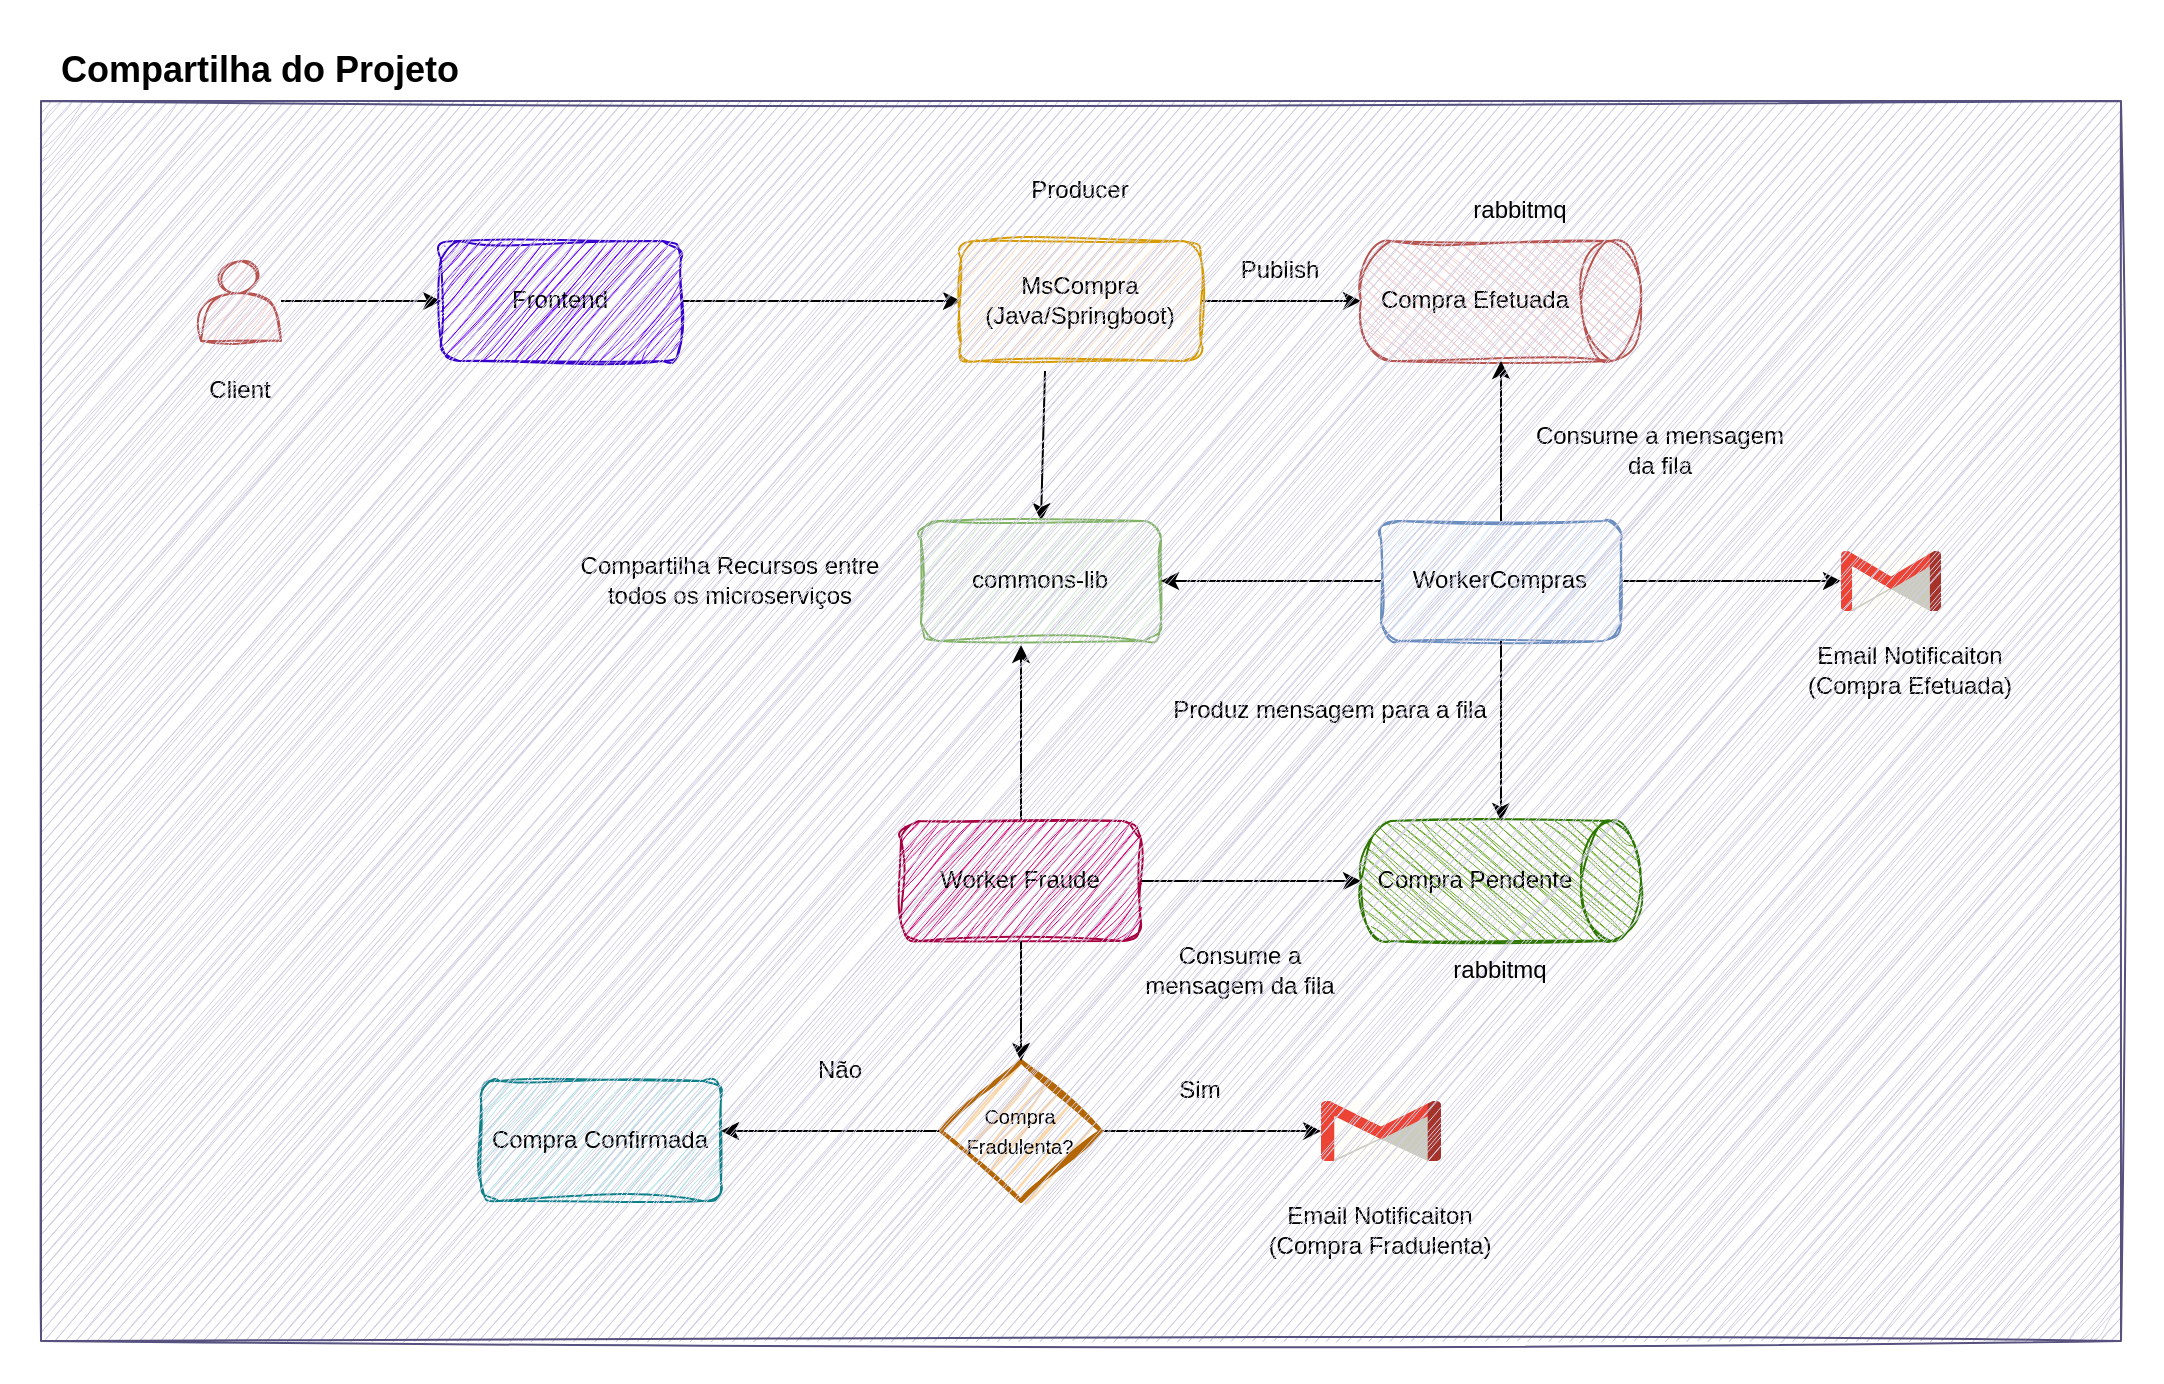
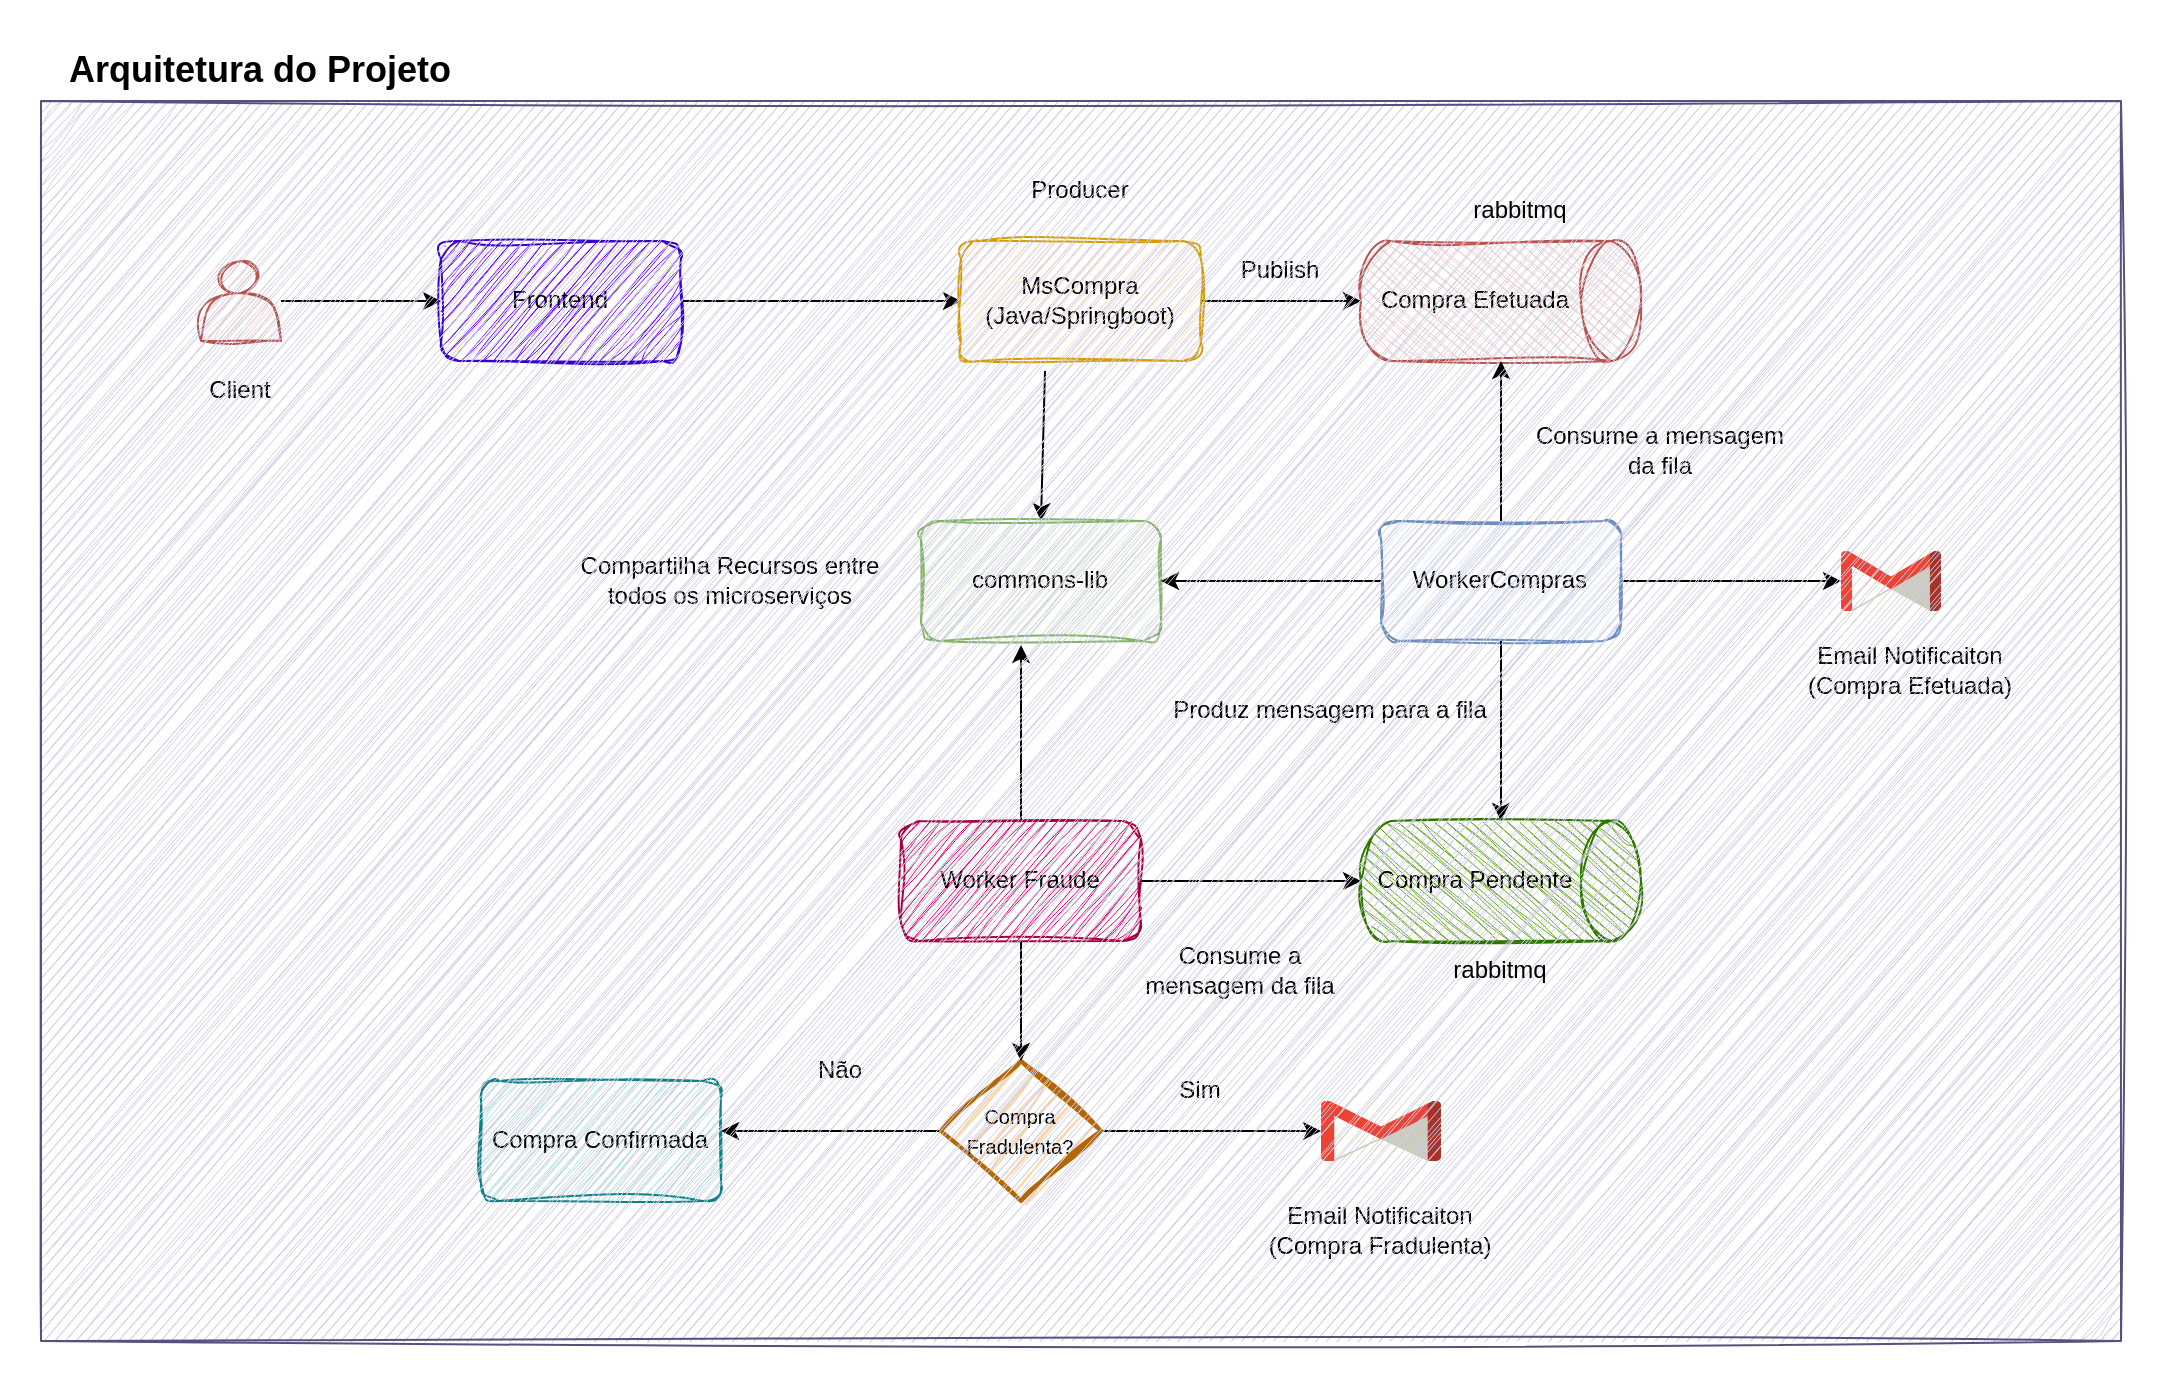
(261, 71) -> (261, 71)
